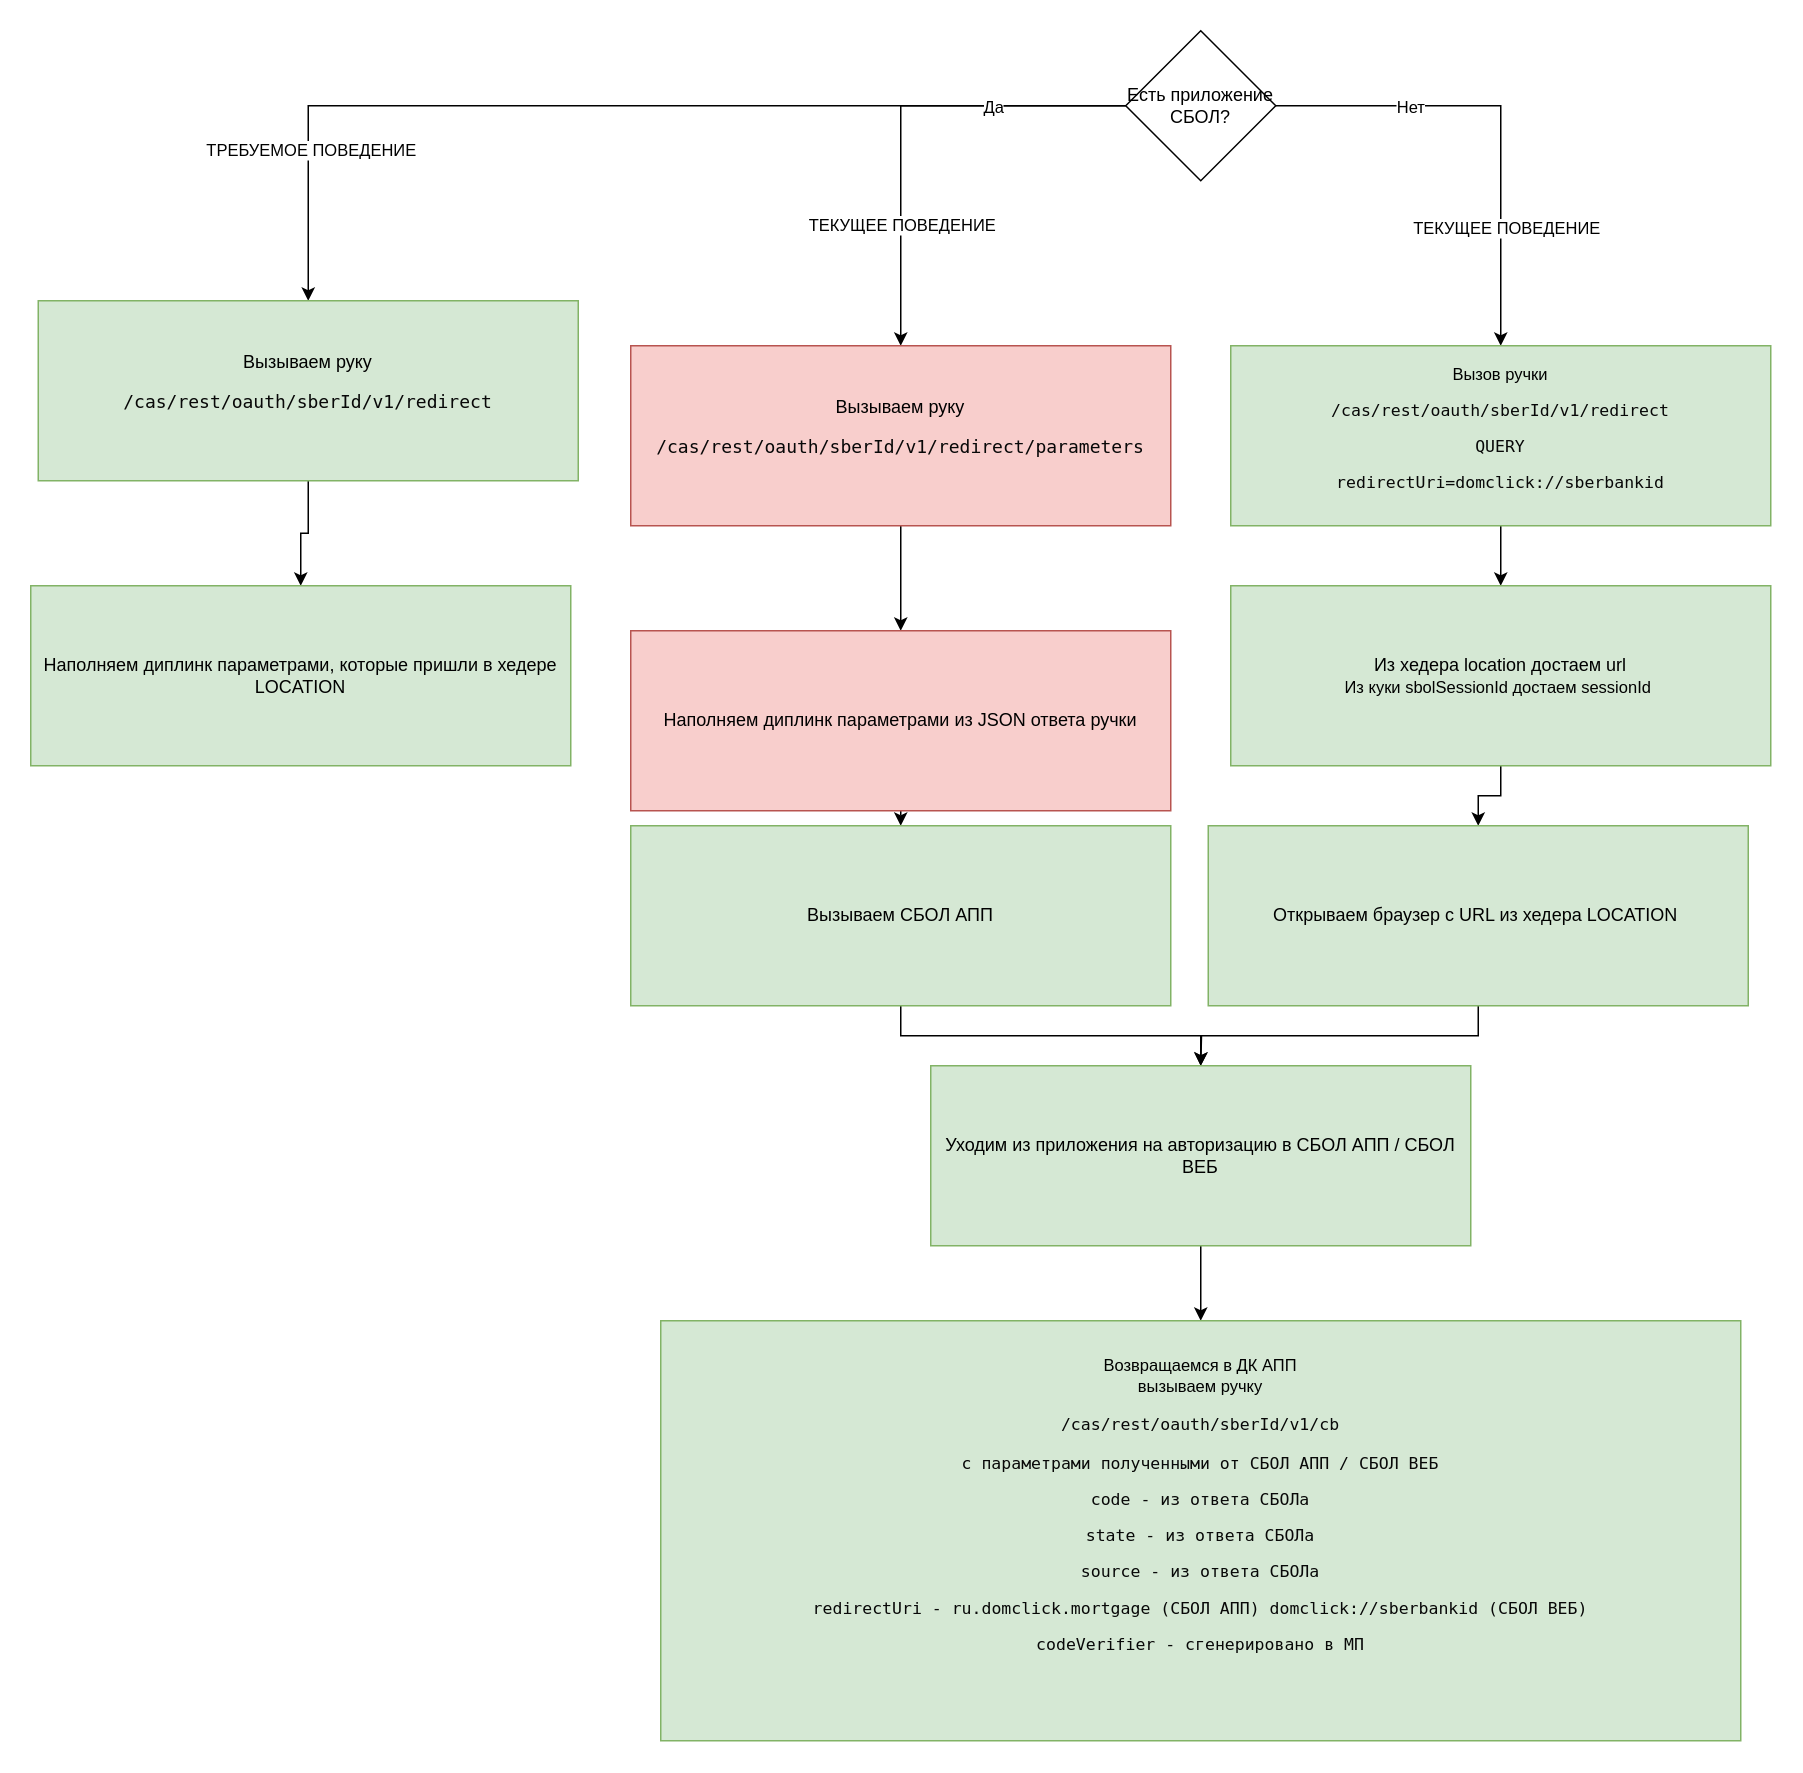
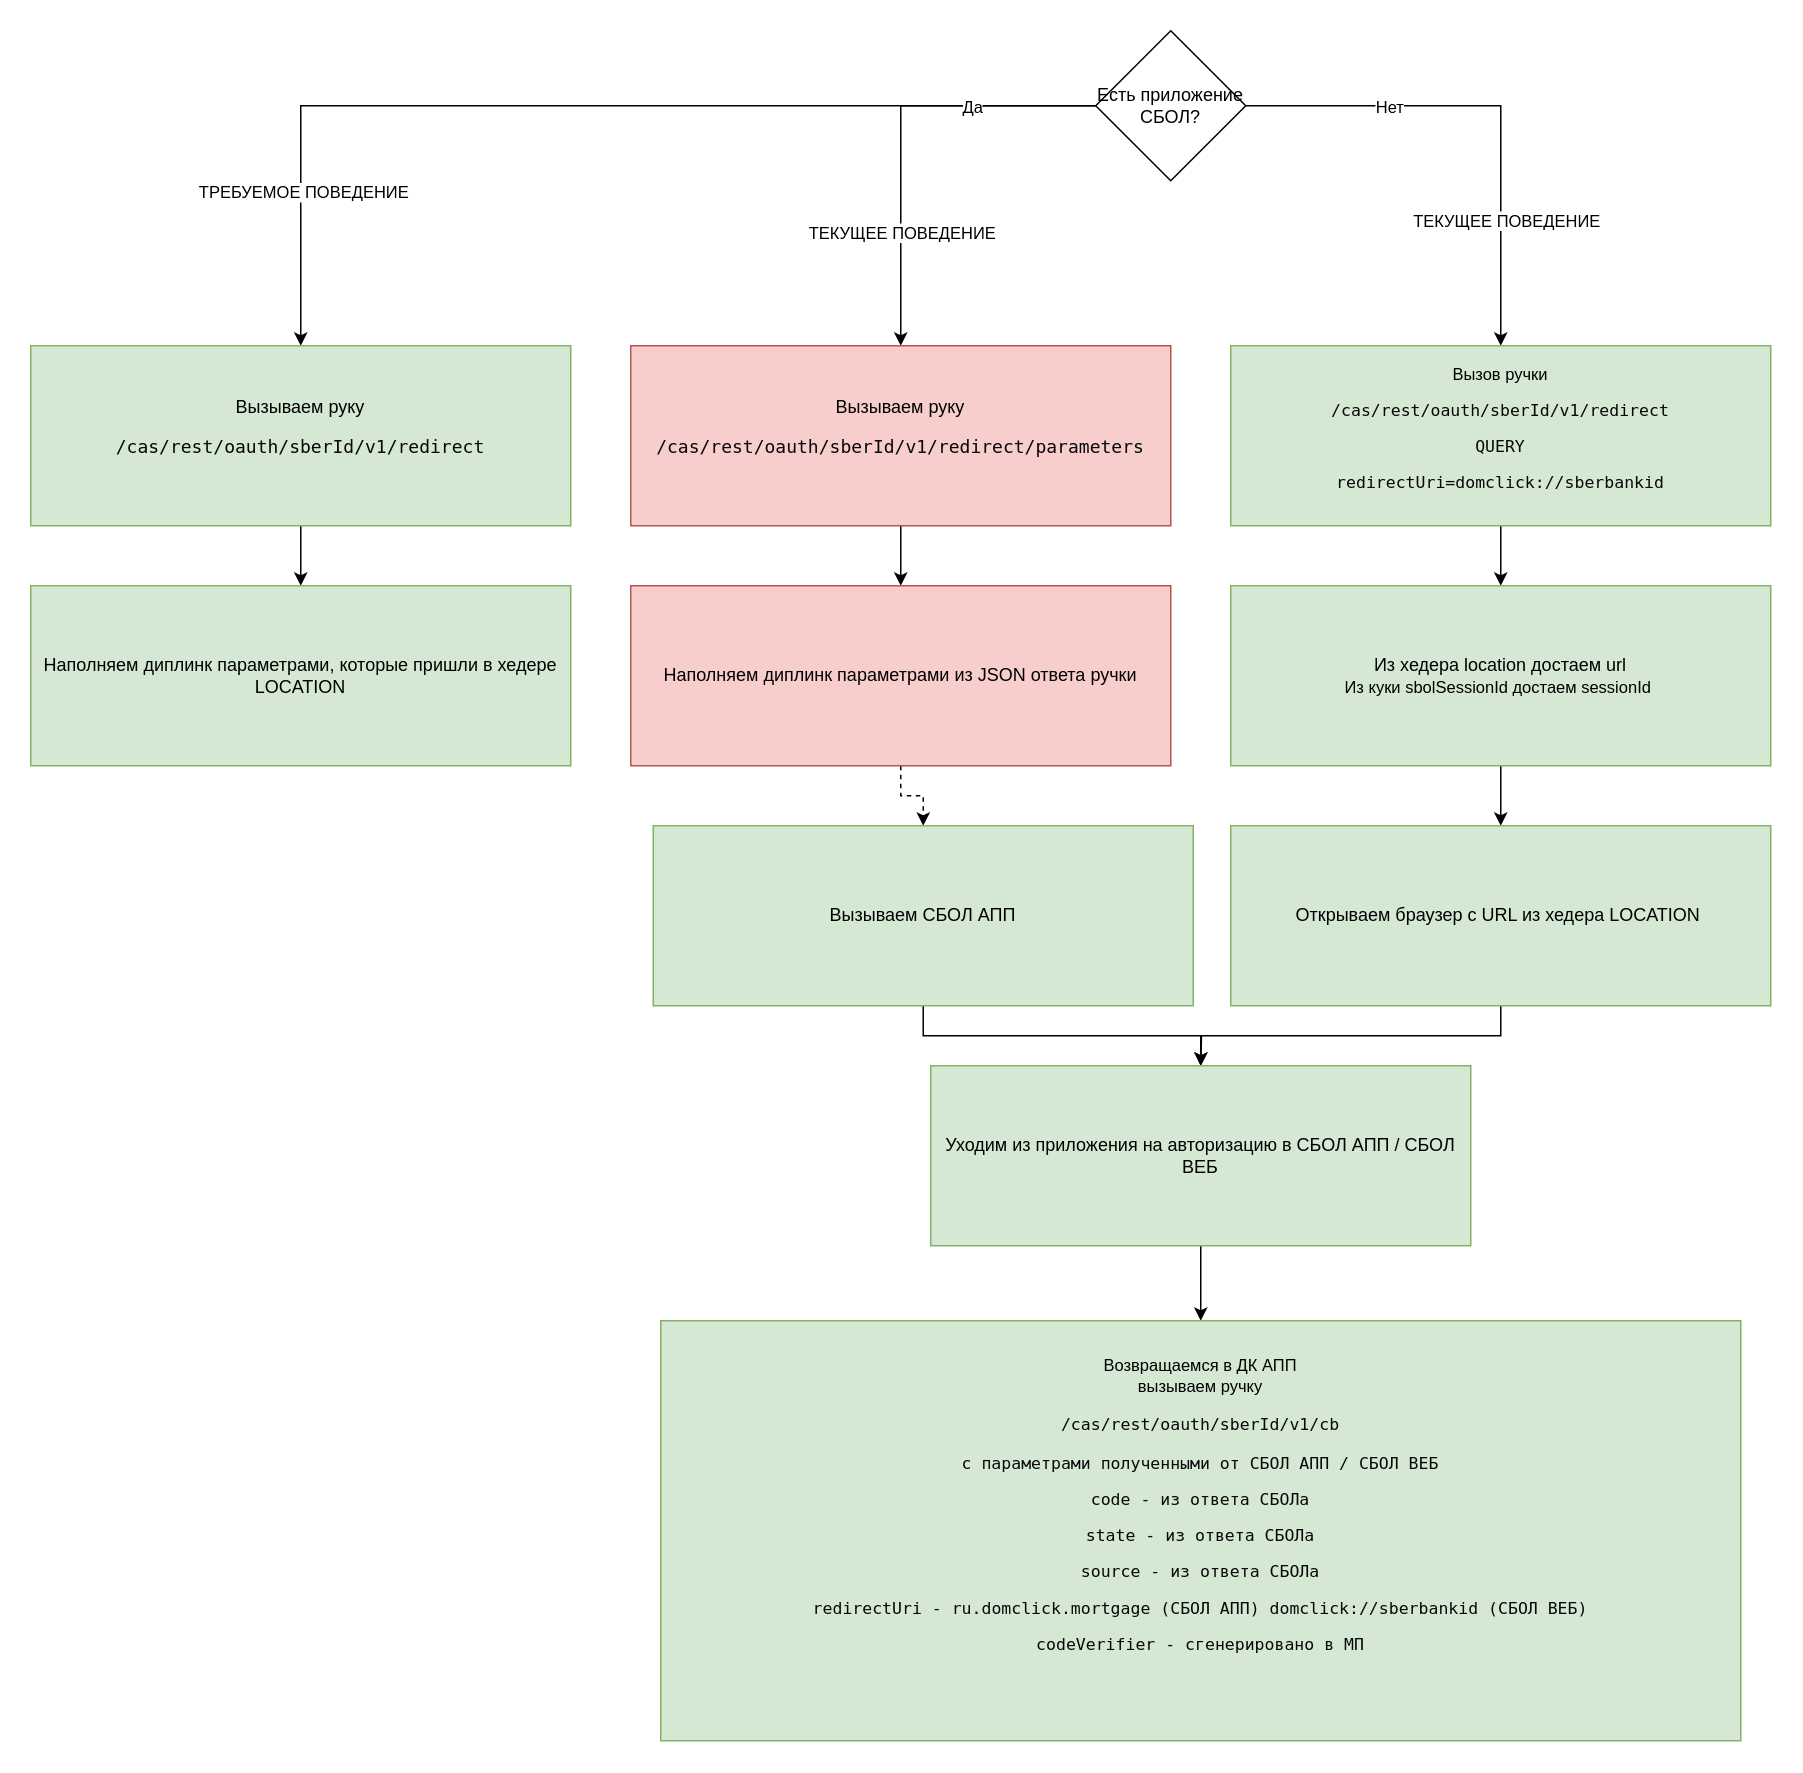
(1201, 106) -> (1171, 106)
(308, 391) -> (301, 436)
(901, 721) -> (901, 676)
(901, 916) -> (923, 916)
(1478, 916) -> (1501, 916)
